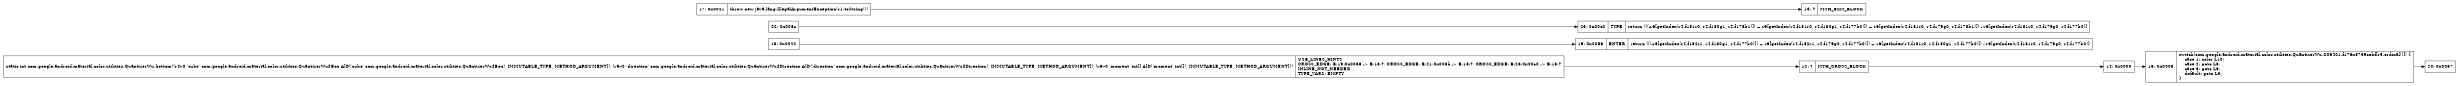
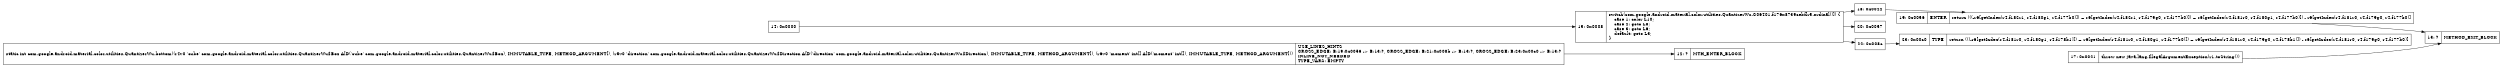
(1842, 9) -> (2470, 37)
none -> (1847, 12)
none -> (2367, 27)
none -> (1848, 42)
(1842, 66) -> (1717, 54)
(1984, 67) -> none
